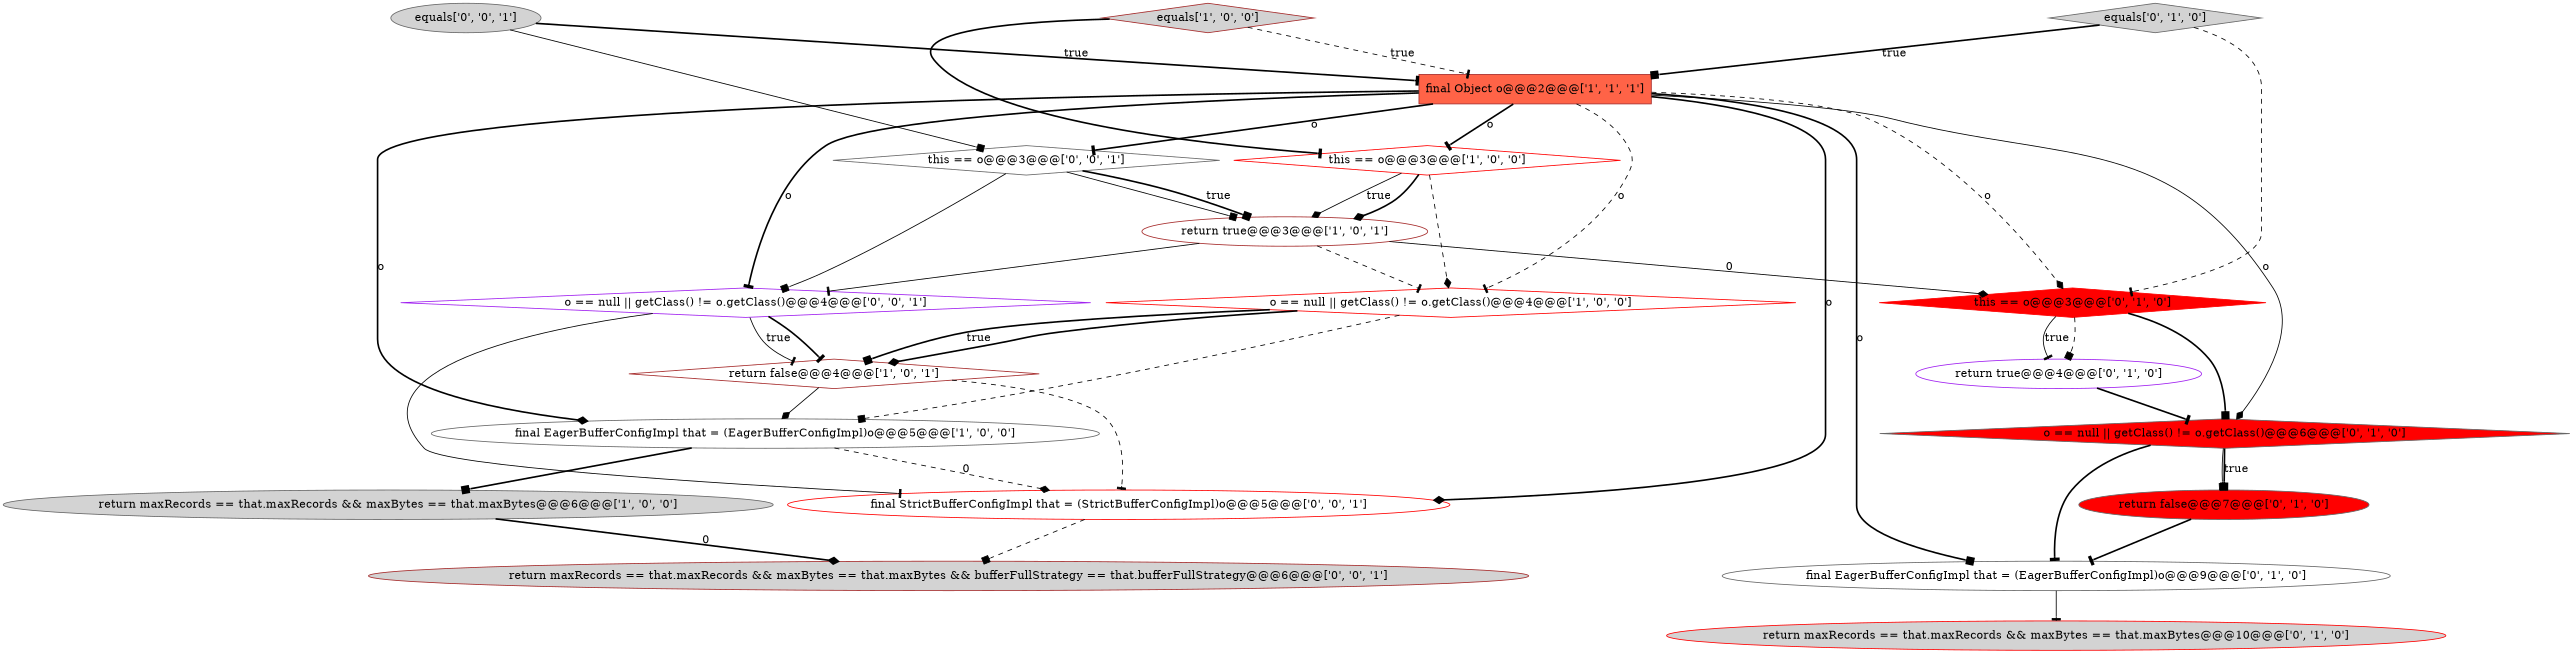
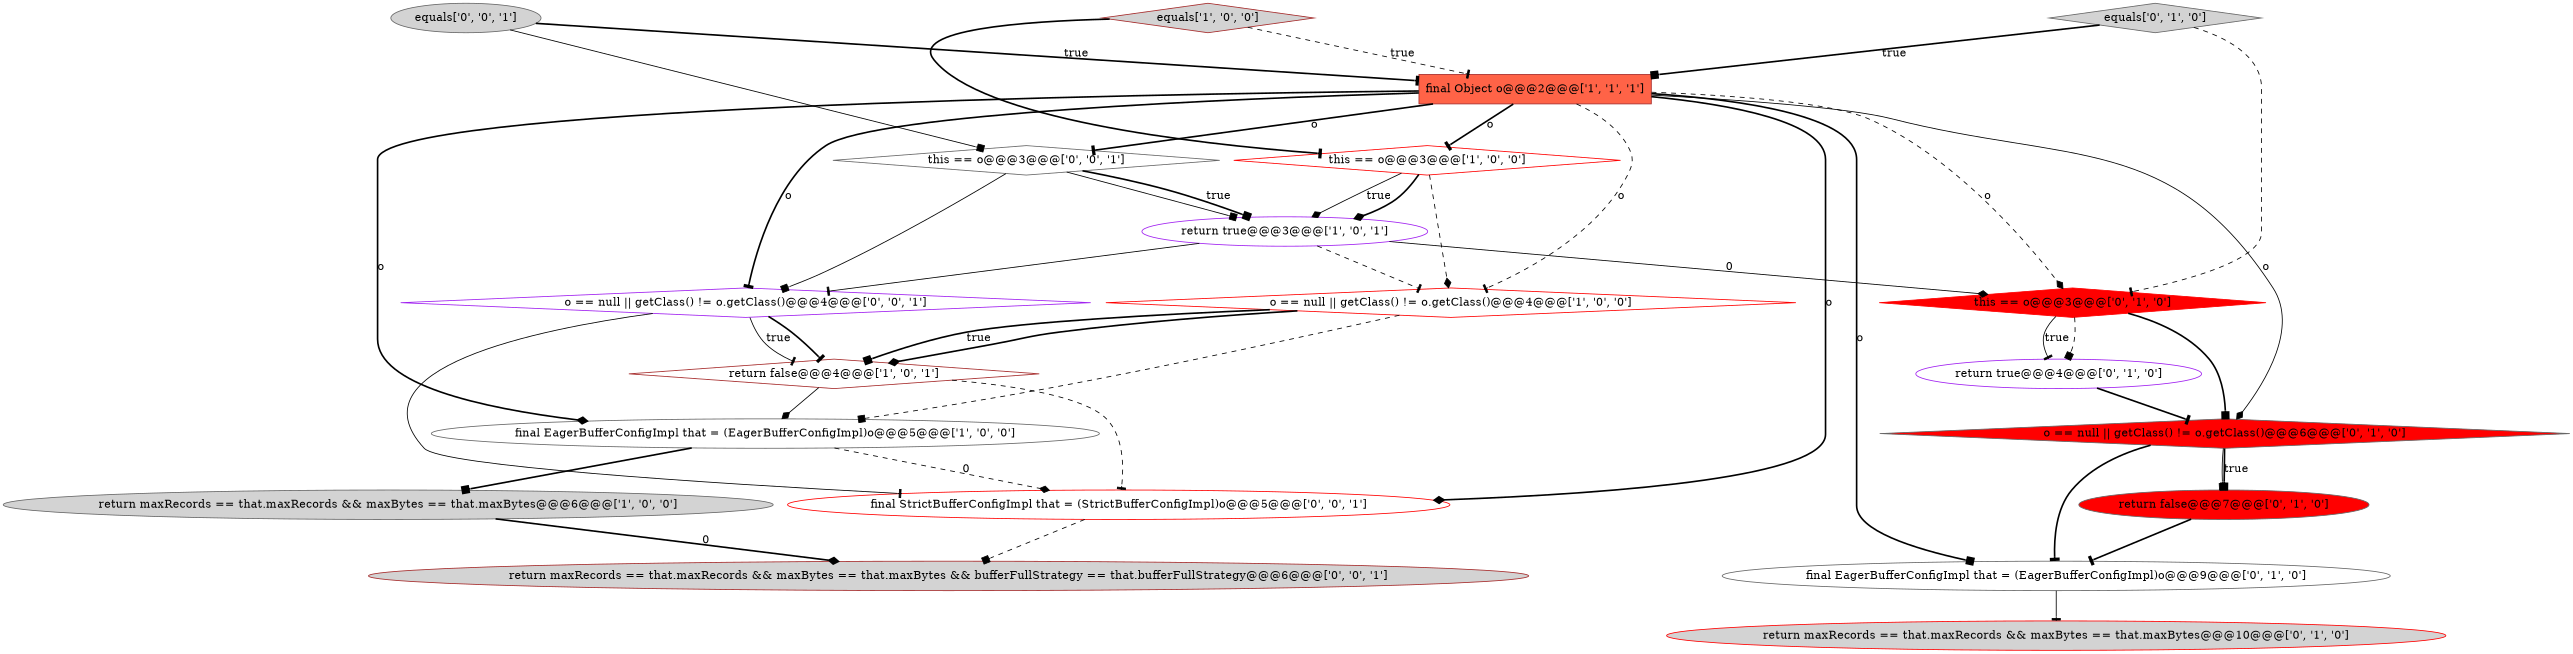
(1285, 232) -> (1285, 232)
